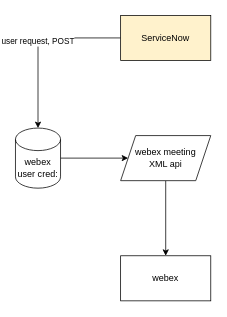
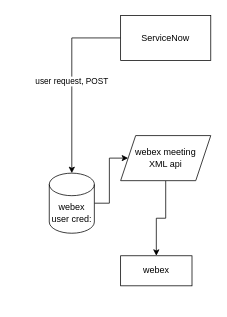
(165, 38) -> (165, 38)
(38, 158) -> (72, 203)
(165, 278) -> (156, 270)
